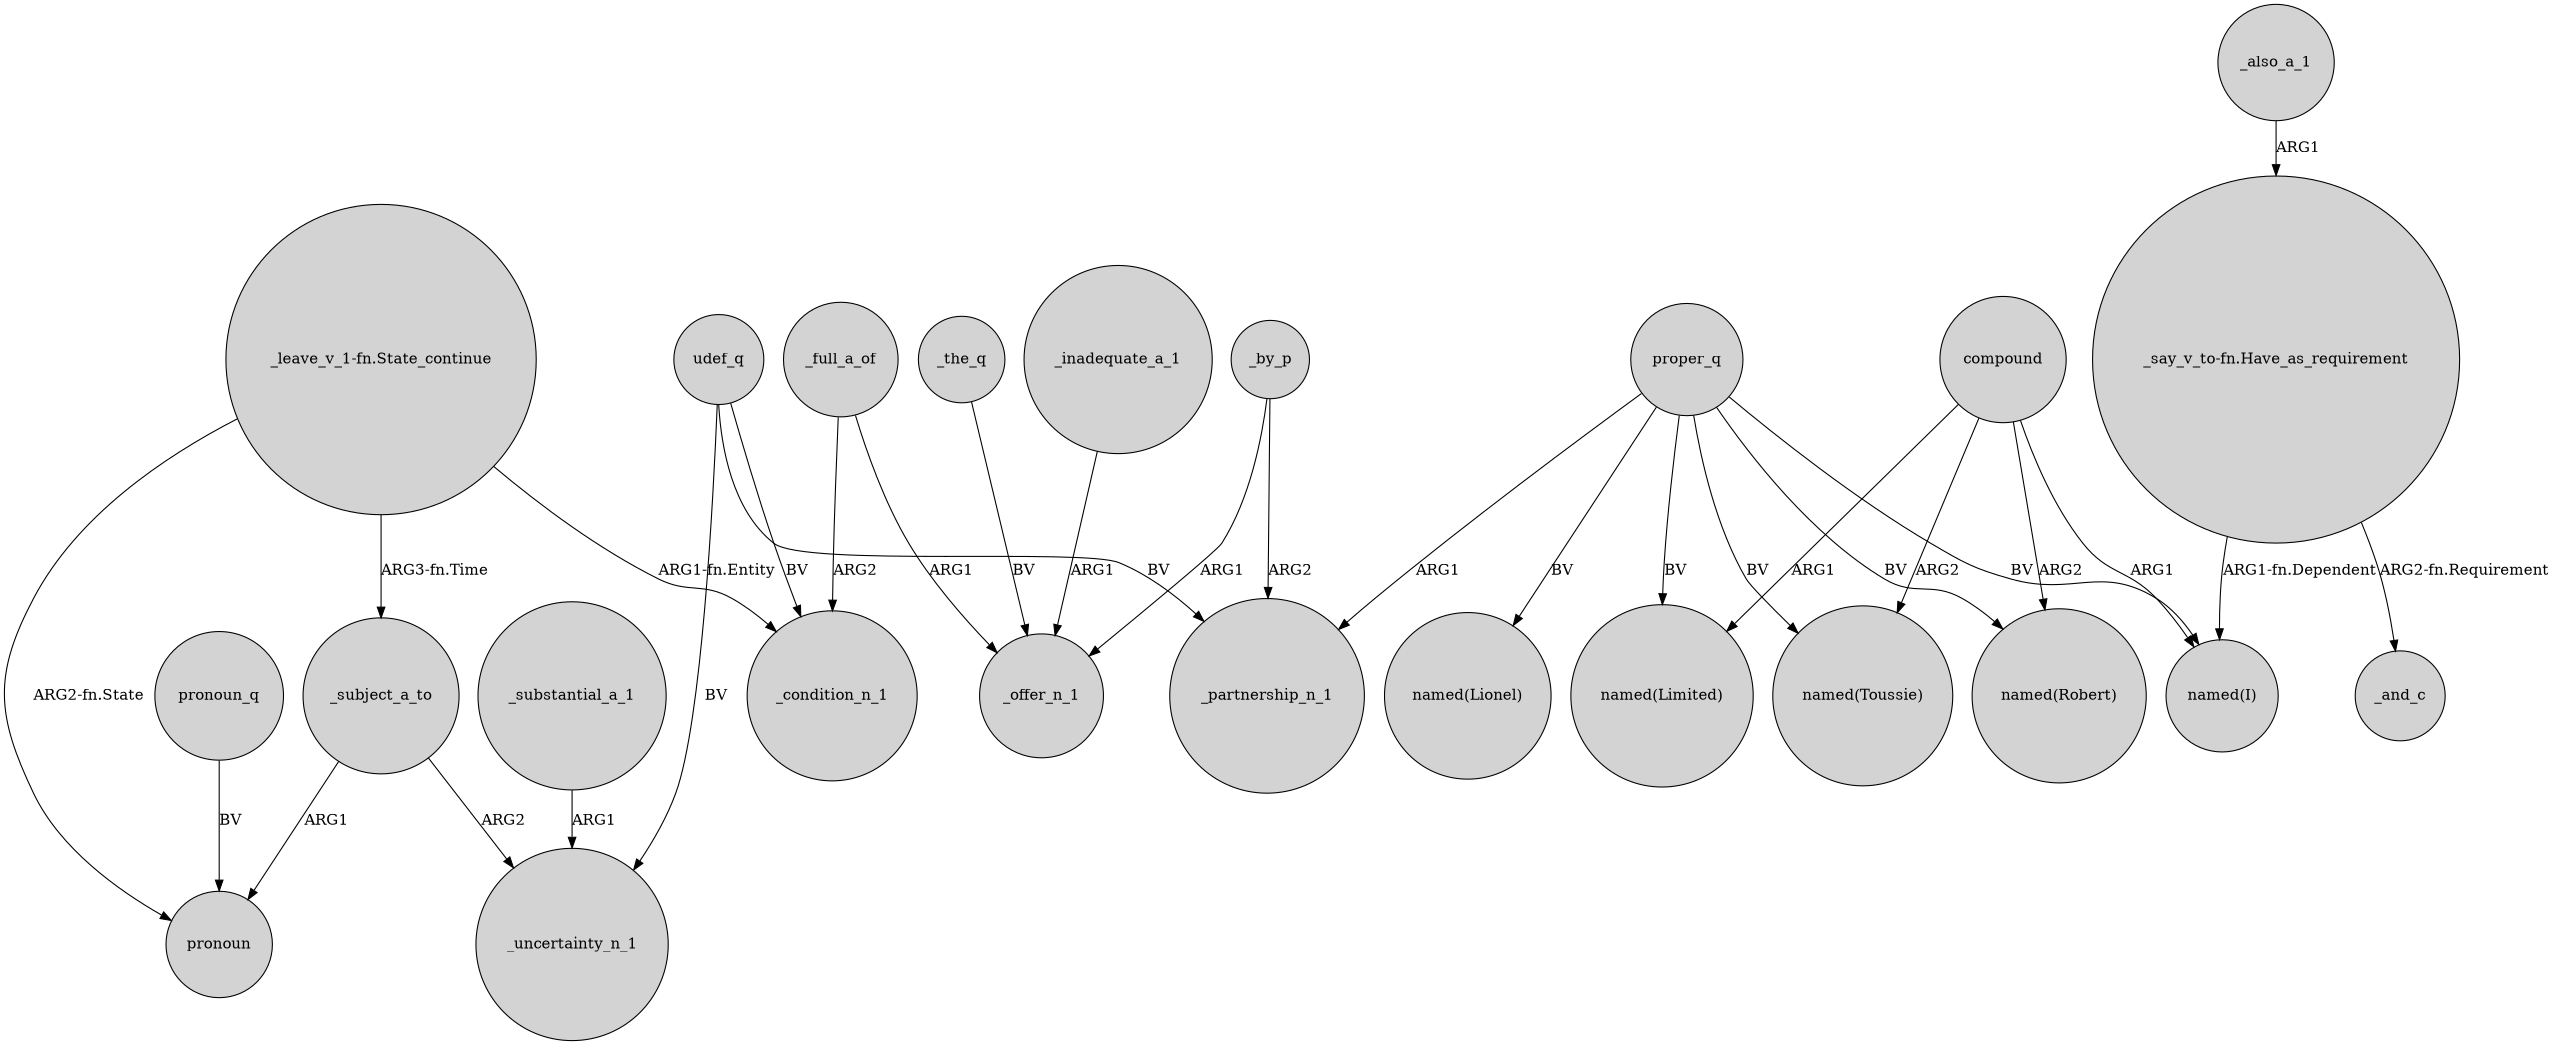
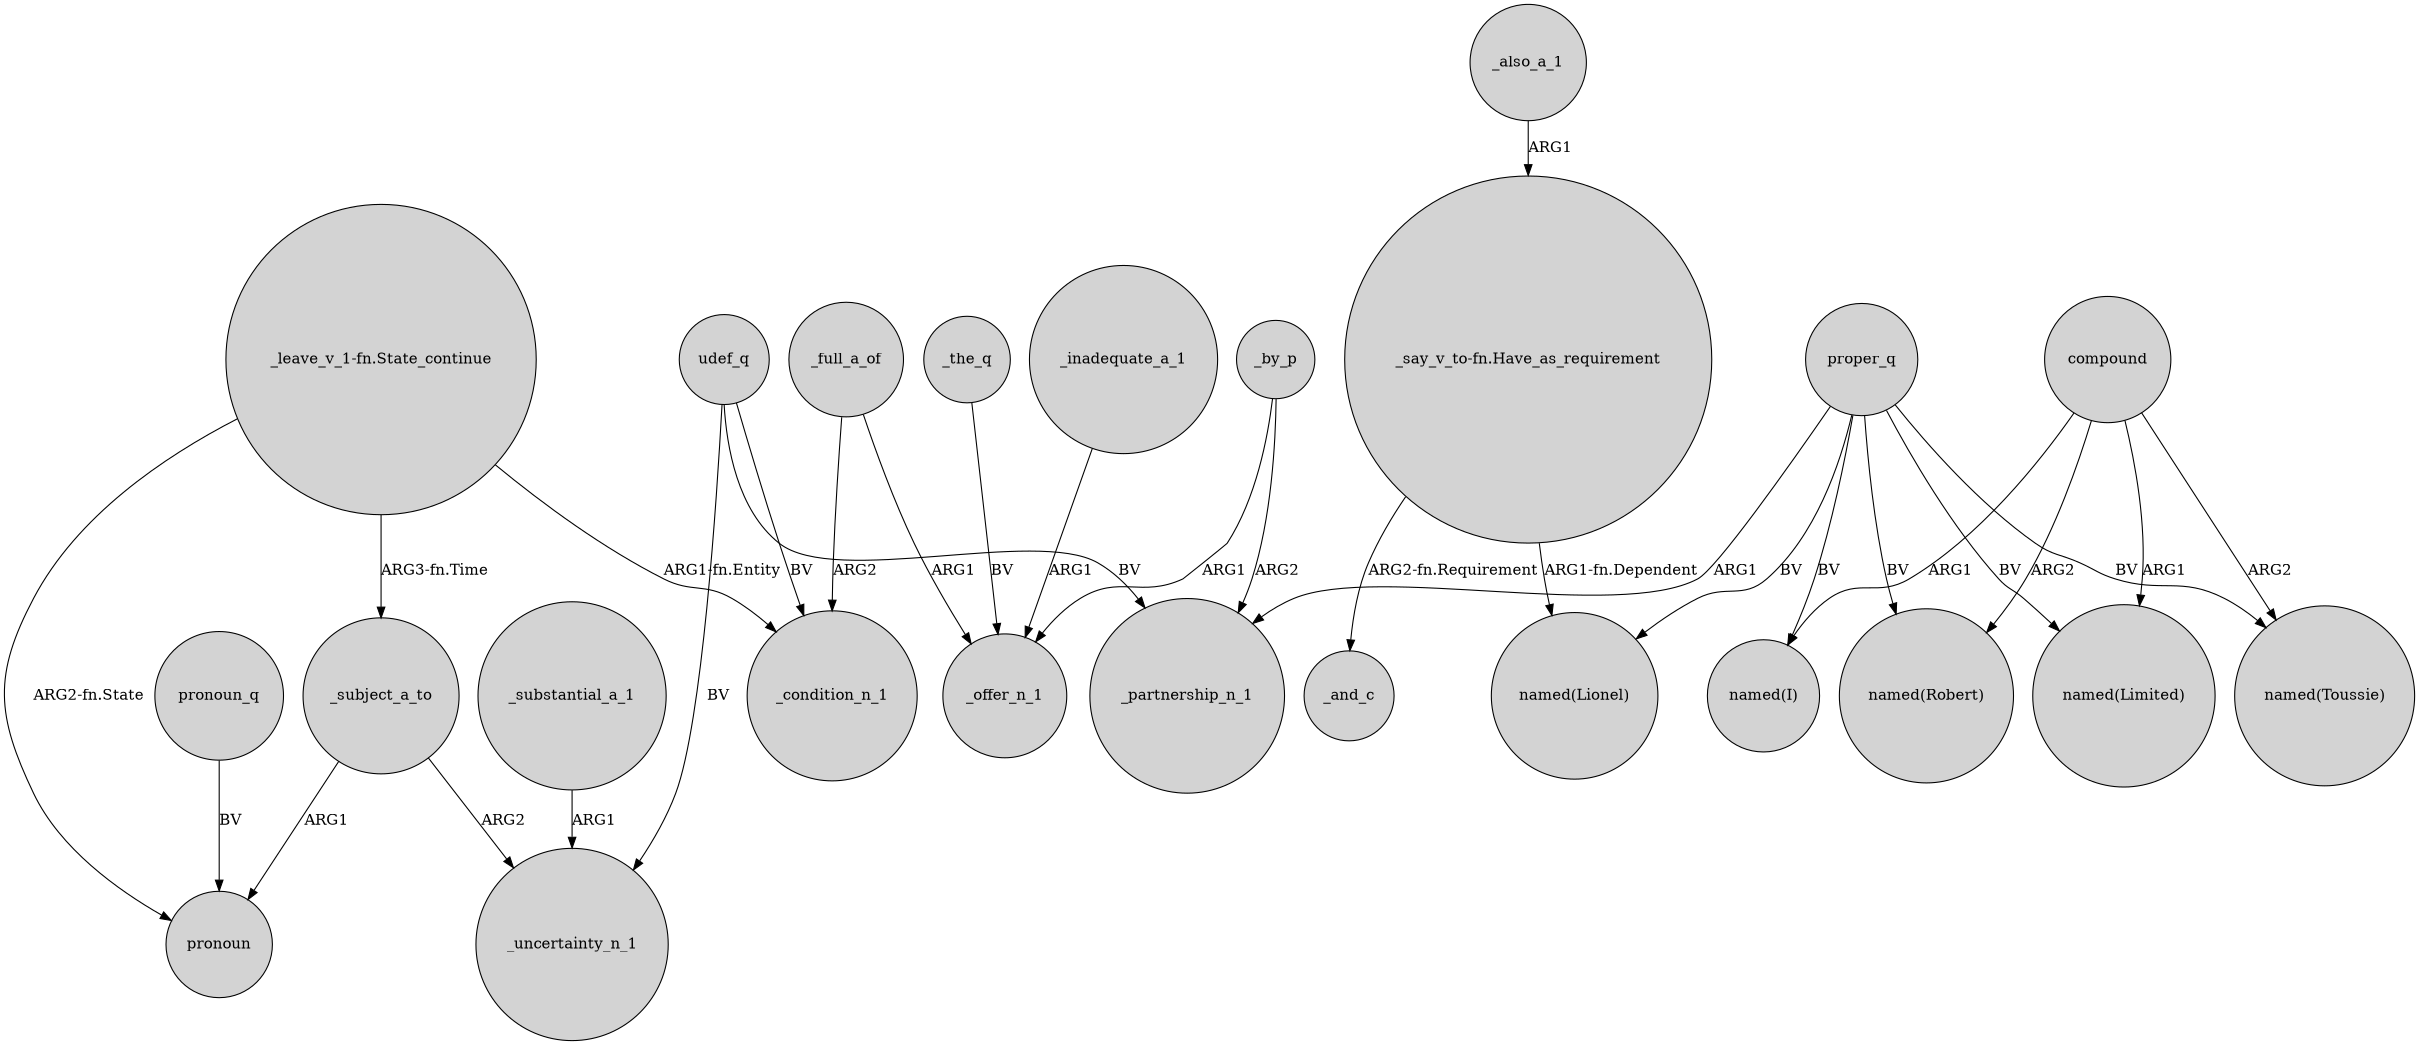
(2221, 583) -> (1544, 574)
